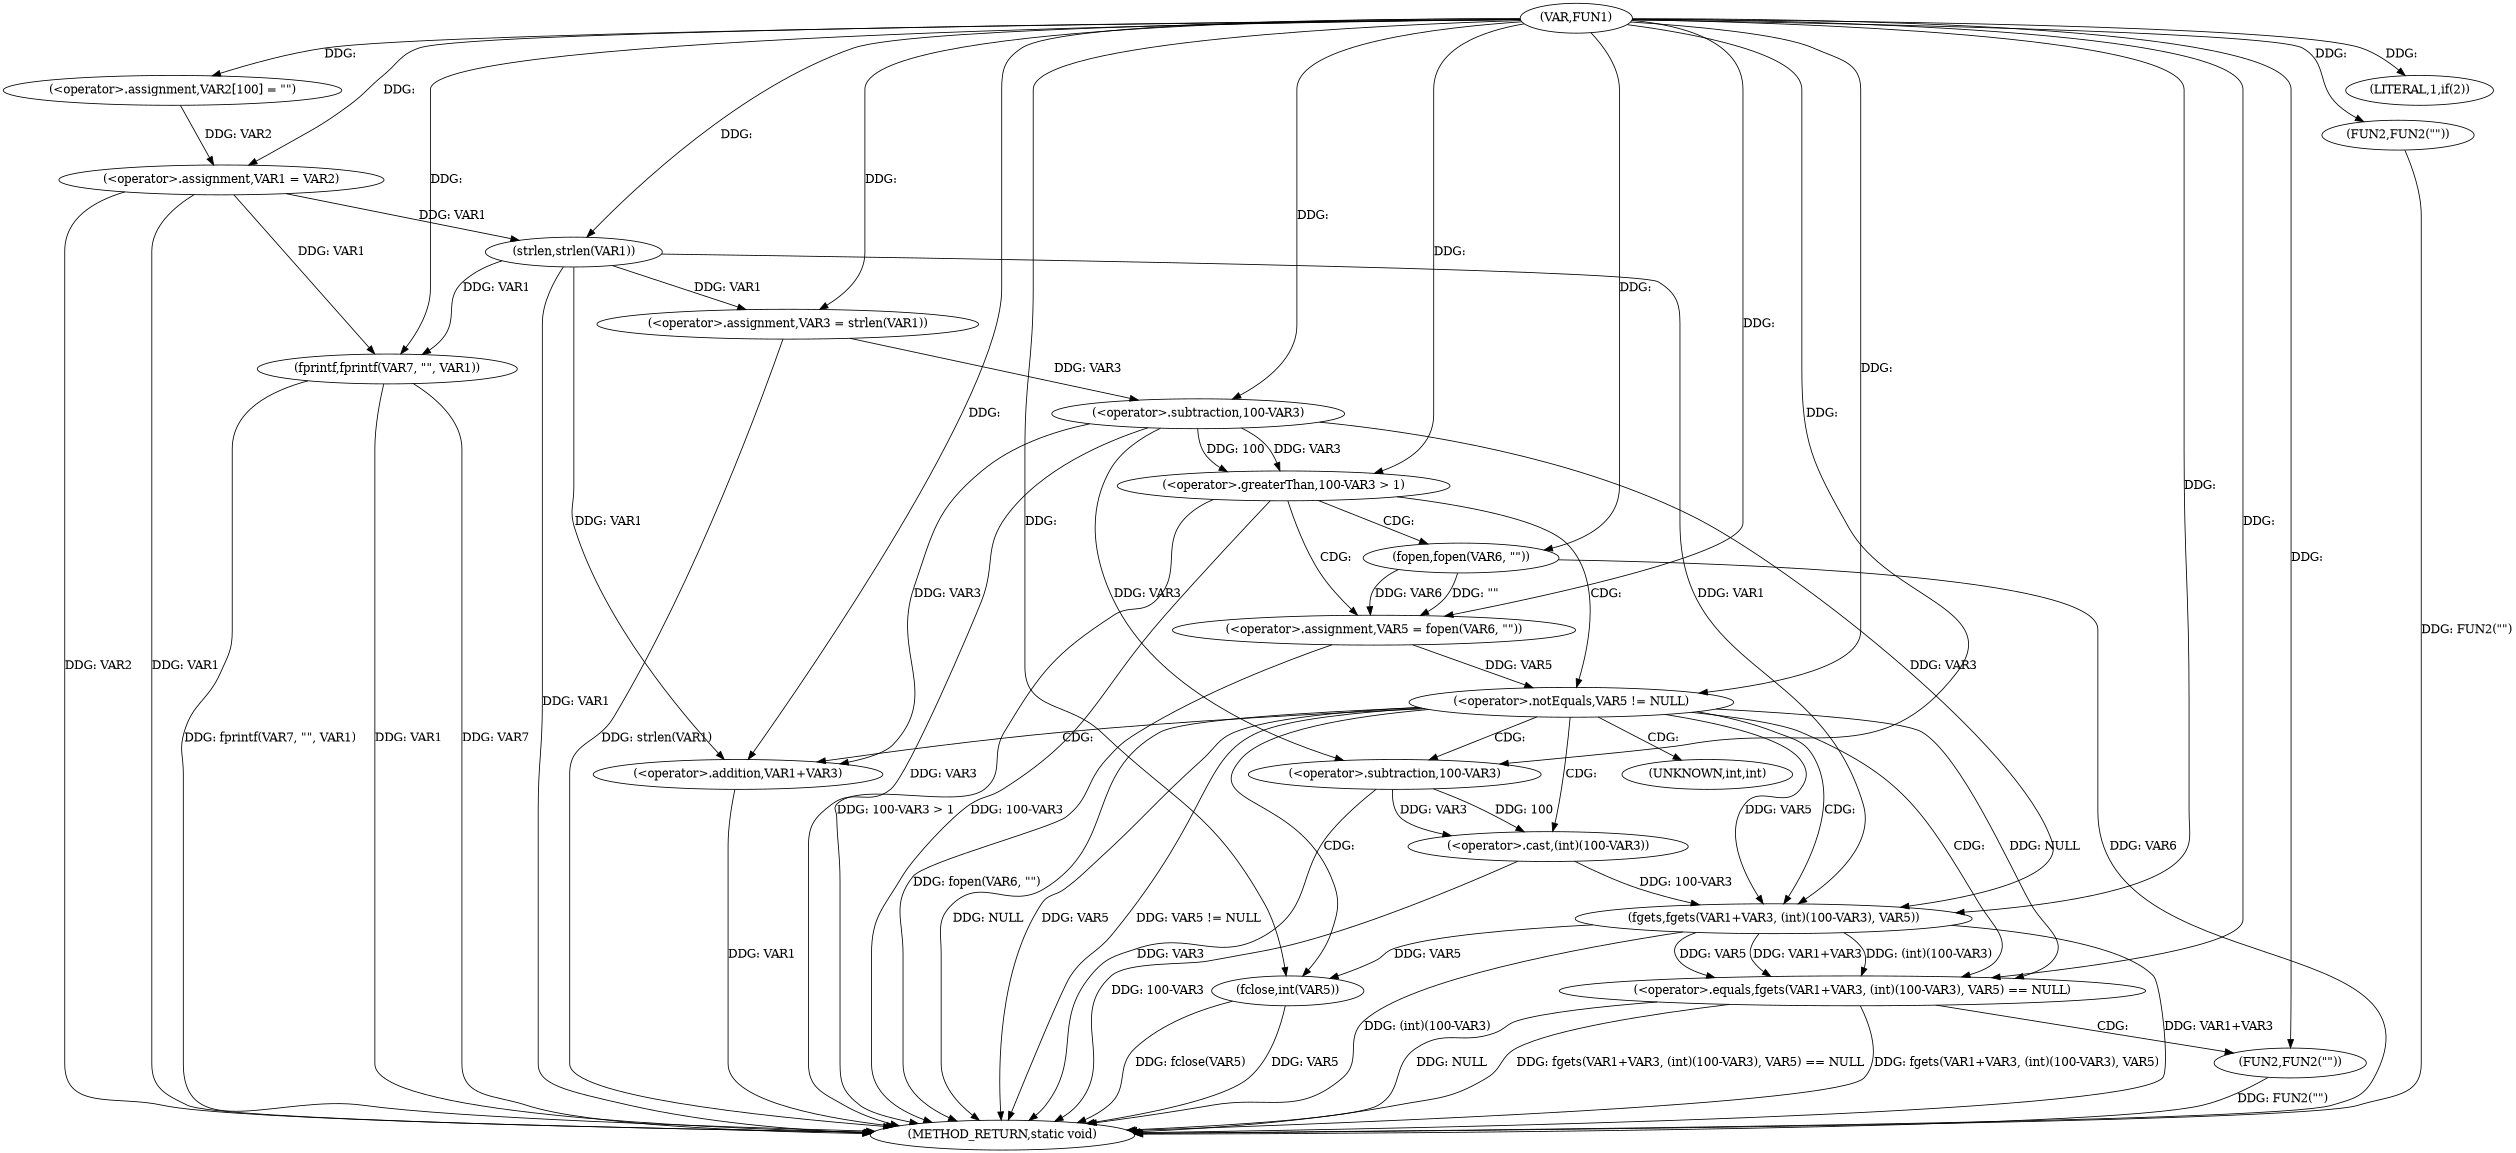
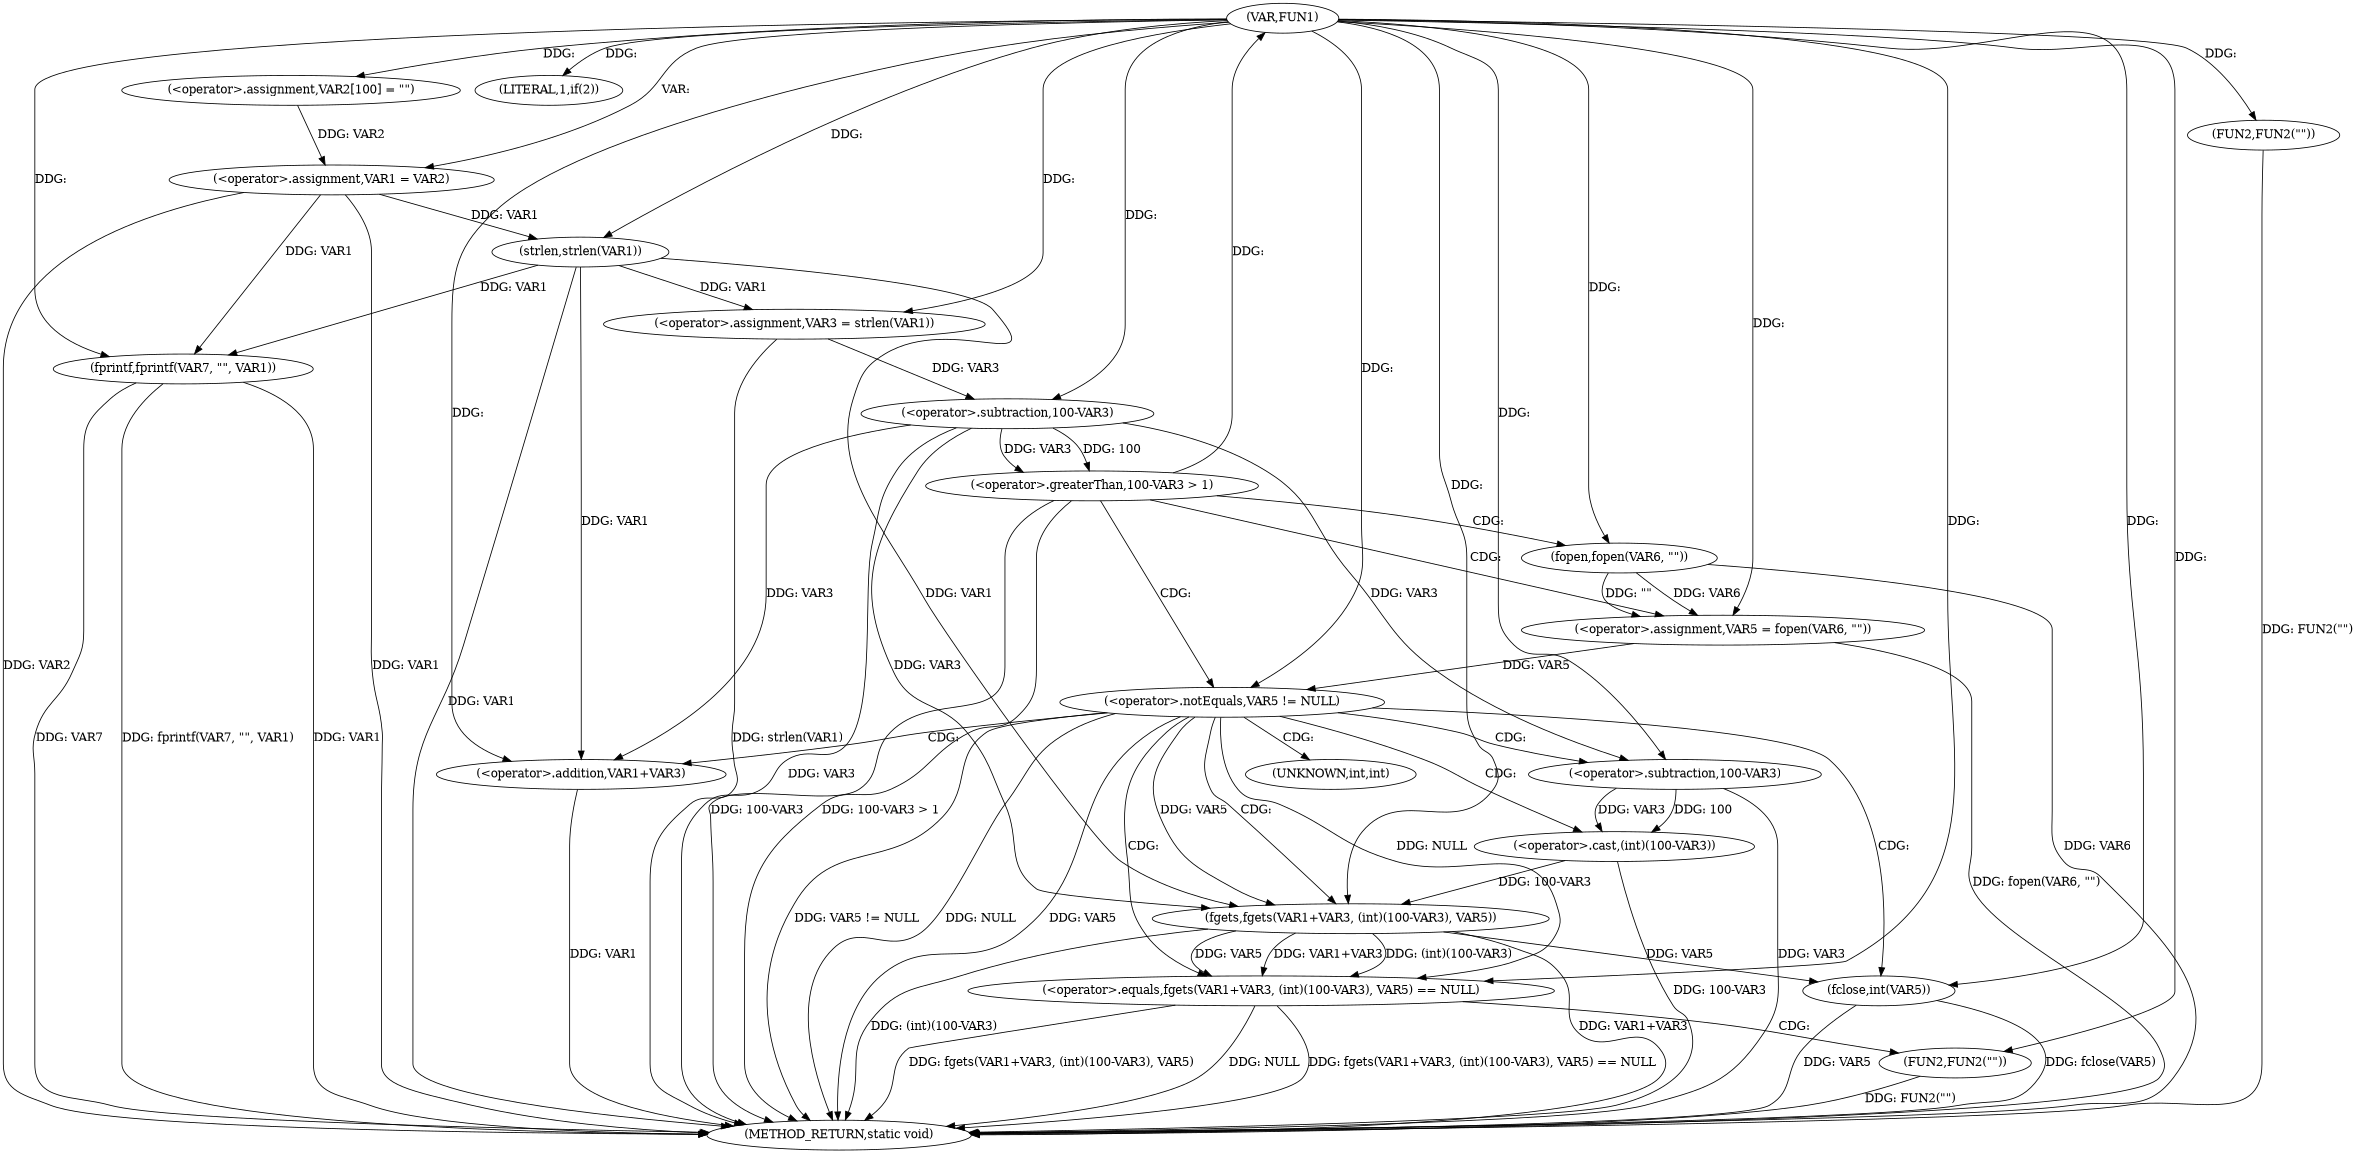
(401, 90) -> (678, 90)
(1434, 232) -> (1232, 267)
